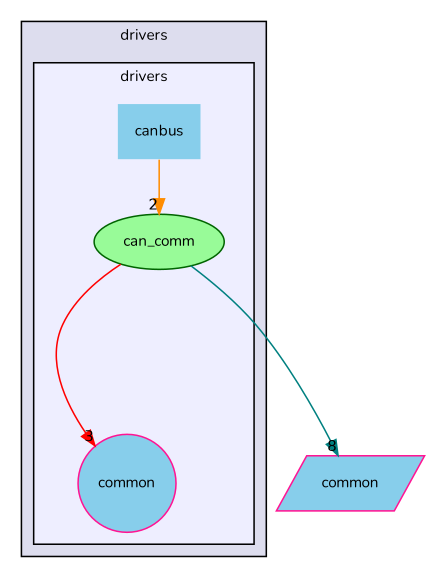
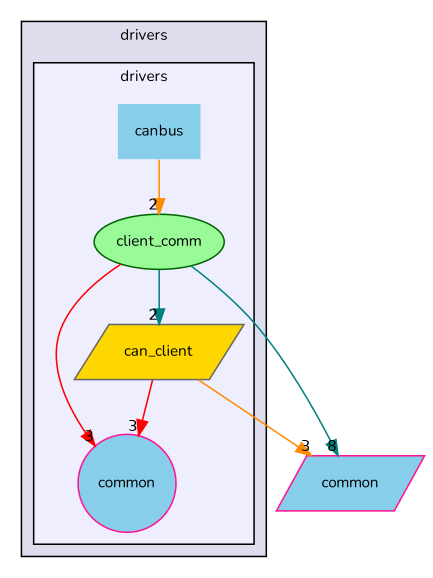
(159, 242) -> (159, 242)
none -> (159, 352)
